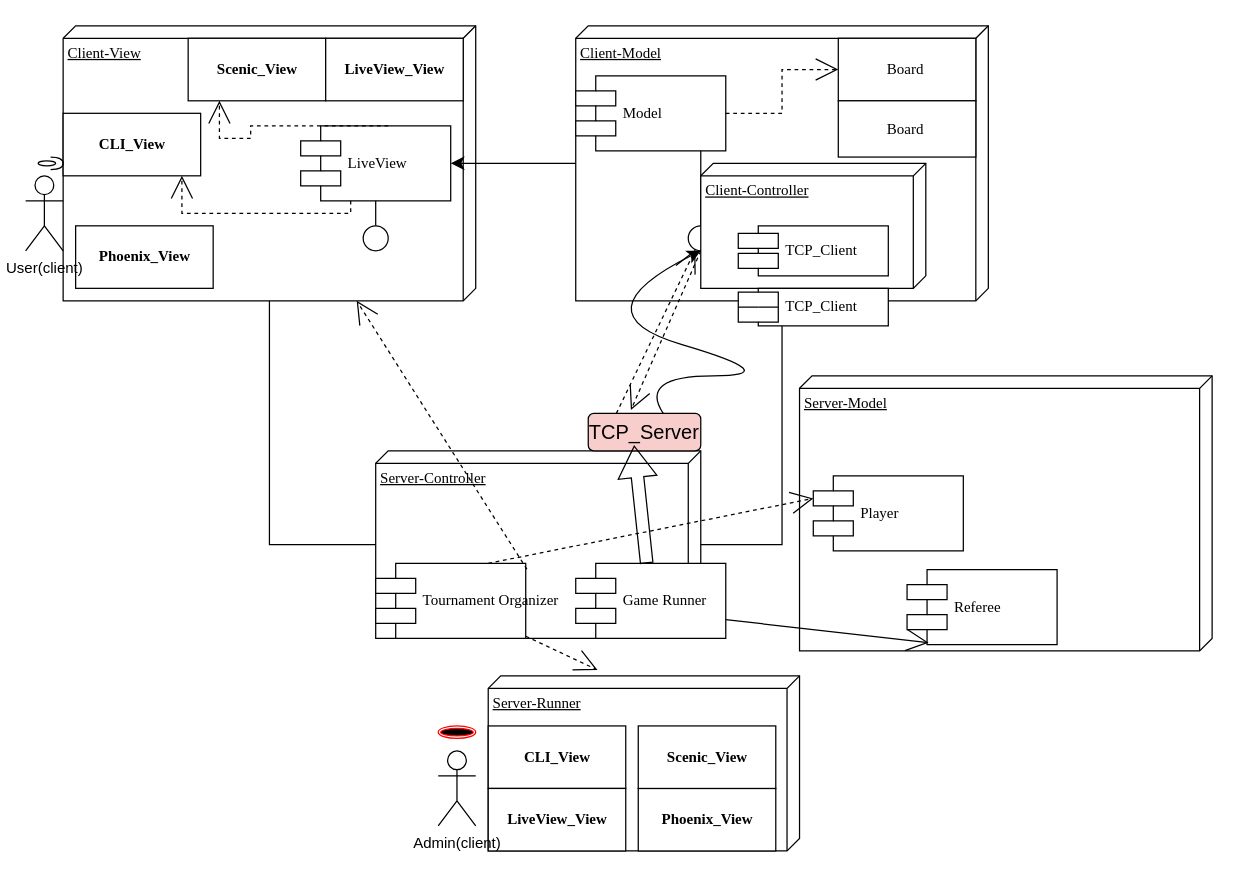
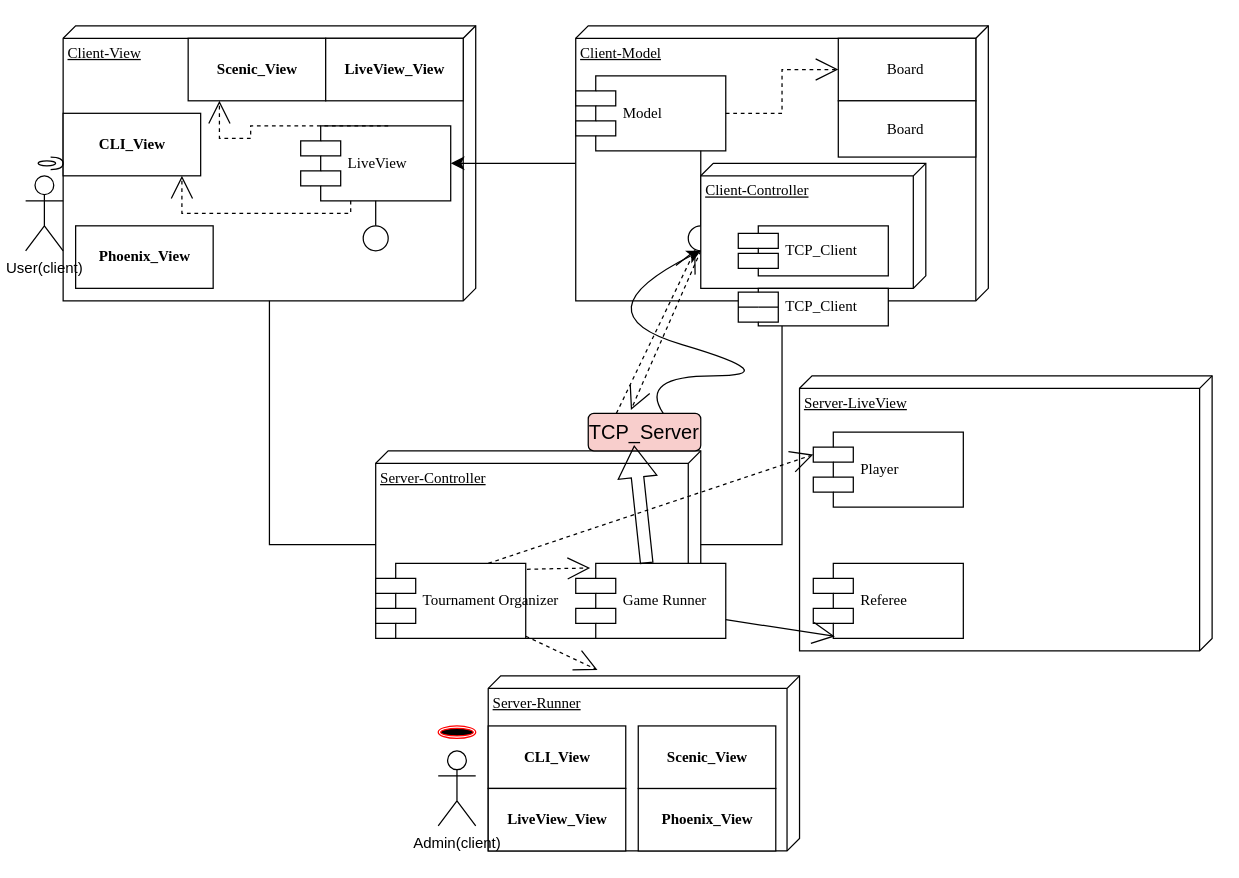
(406, 378) -> (557, 568)
(853, 403) -> (863, 403)
(888, 513) -> (888, 469)
(982, 607) -> (888, 601)
